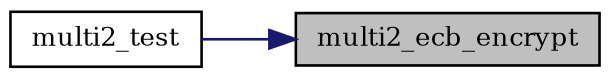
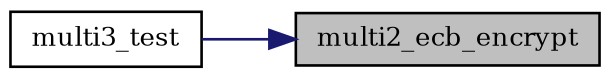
(106, 39) -> (106, 39)
